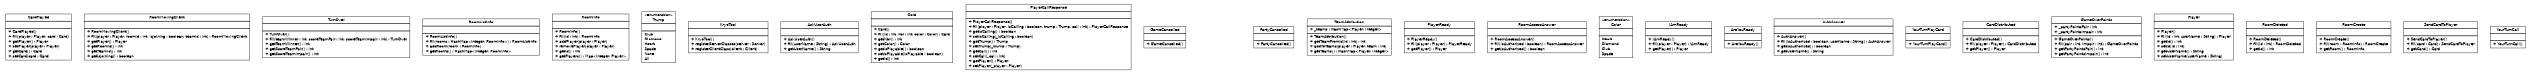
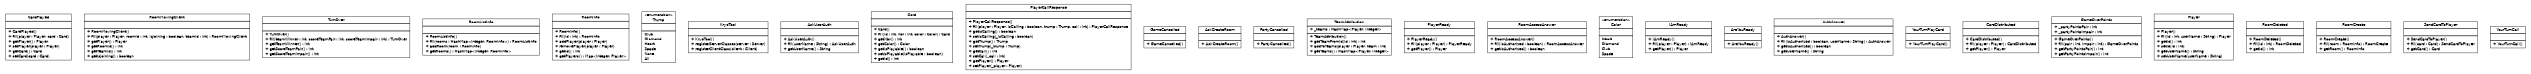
none -> (1220, 37)
